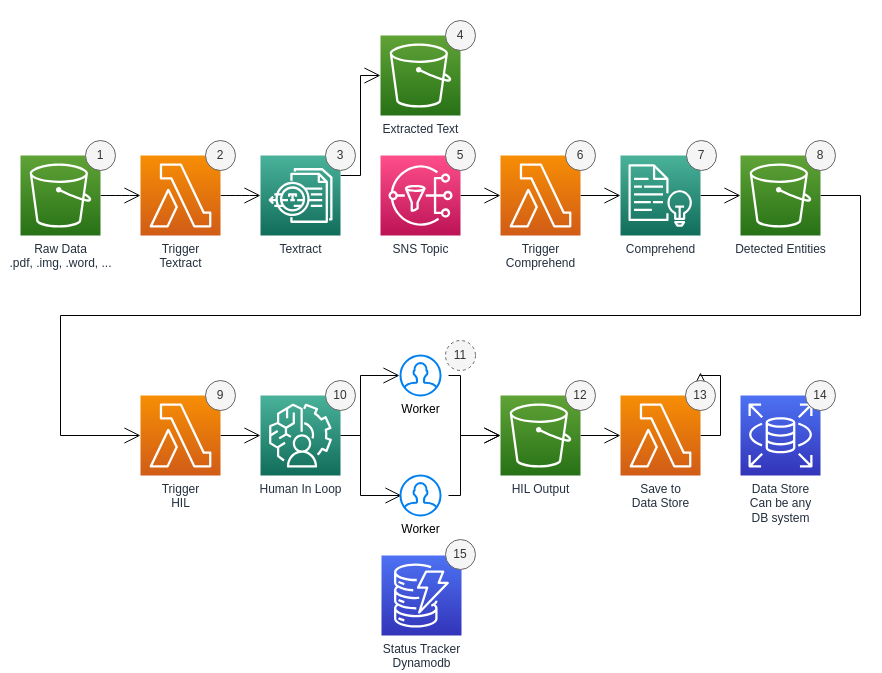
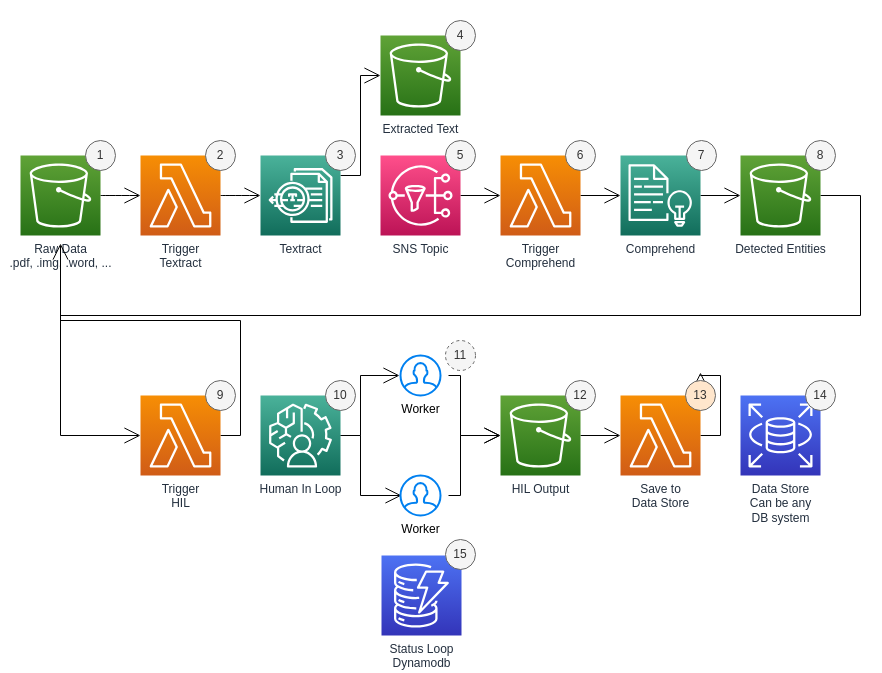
(701, 396) -> (701, 396)
(248, 436) -> (211, 321)
(422, 657) -> (422, 657)
